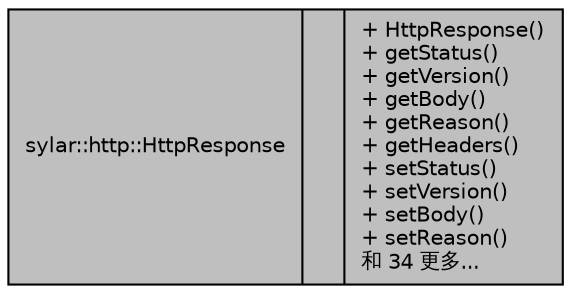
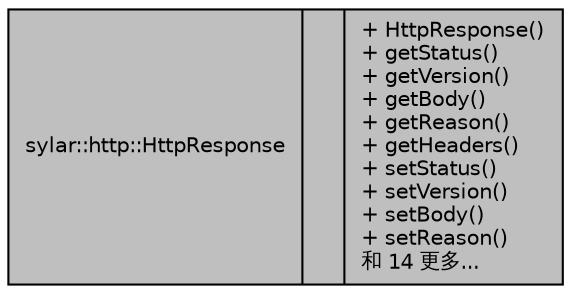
(421, 261) -> (421, 261)
